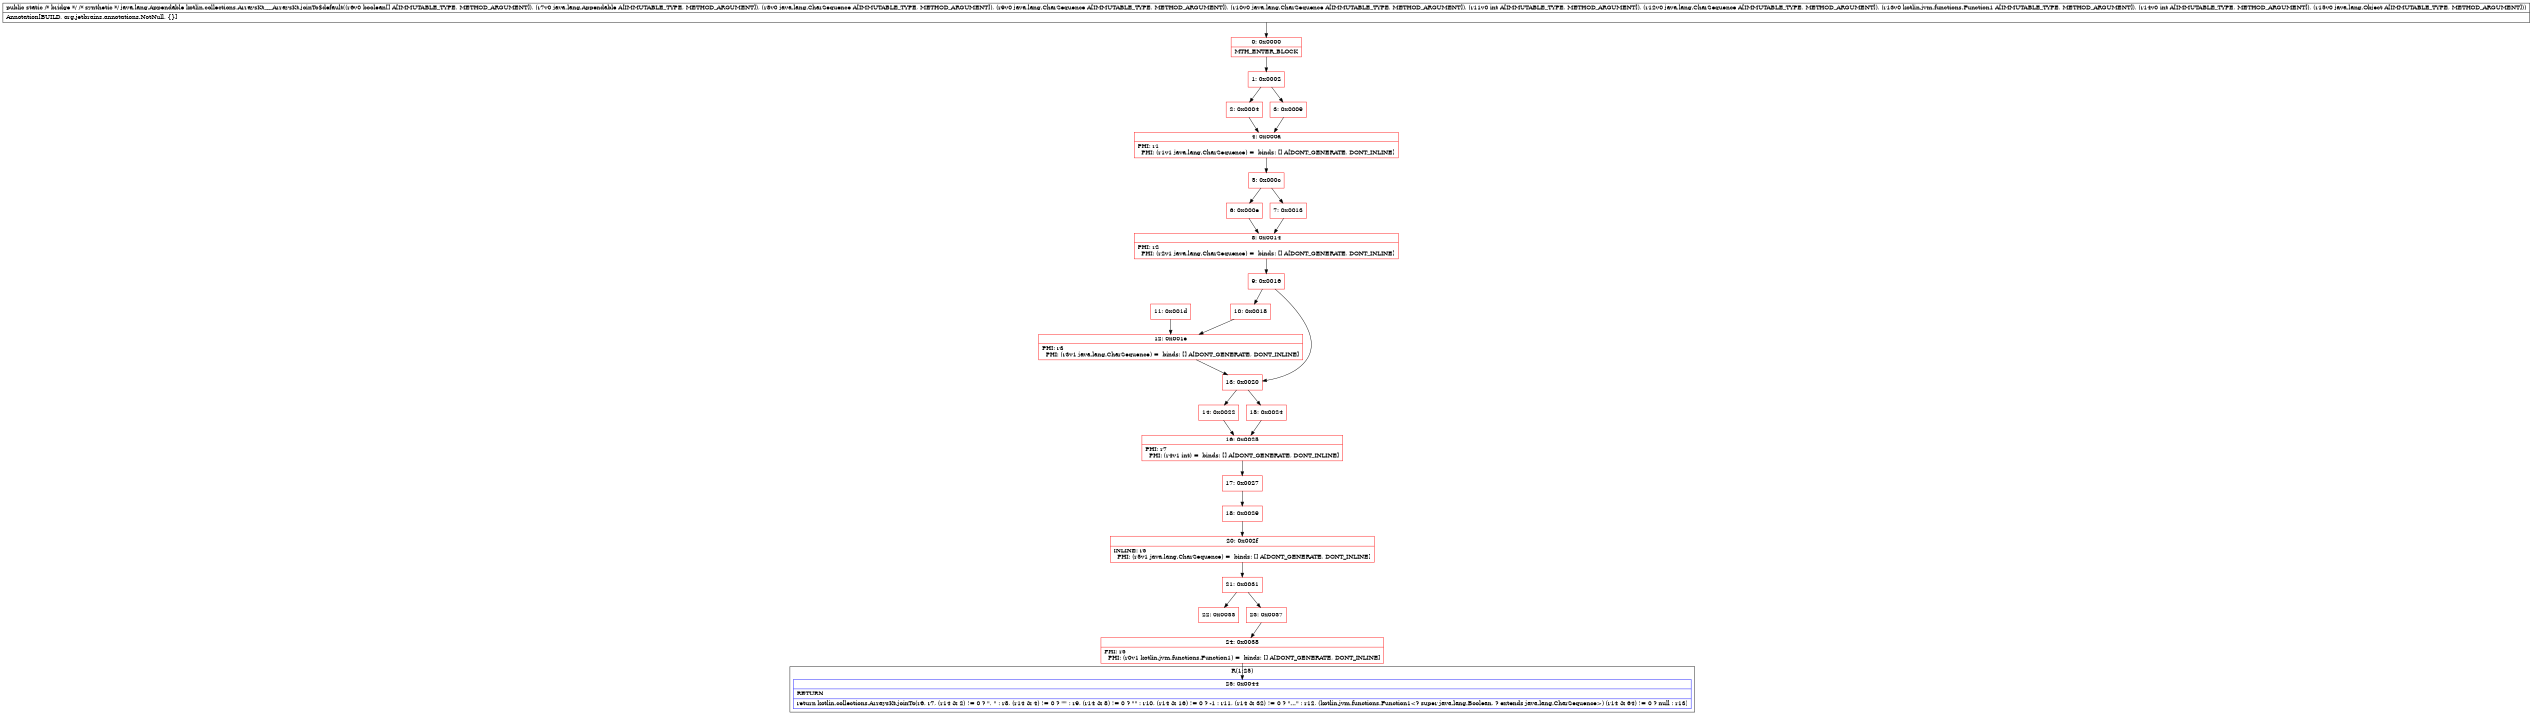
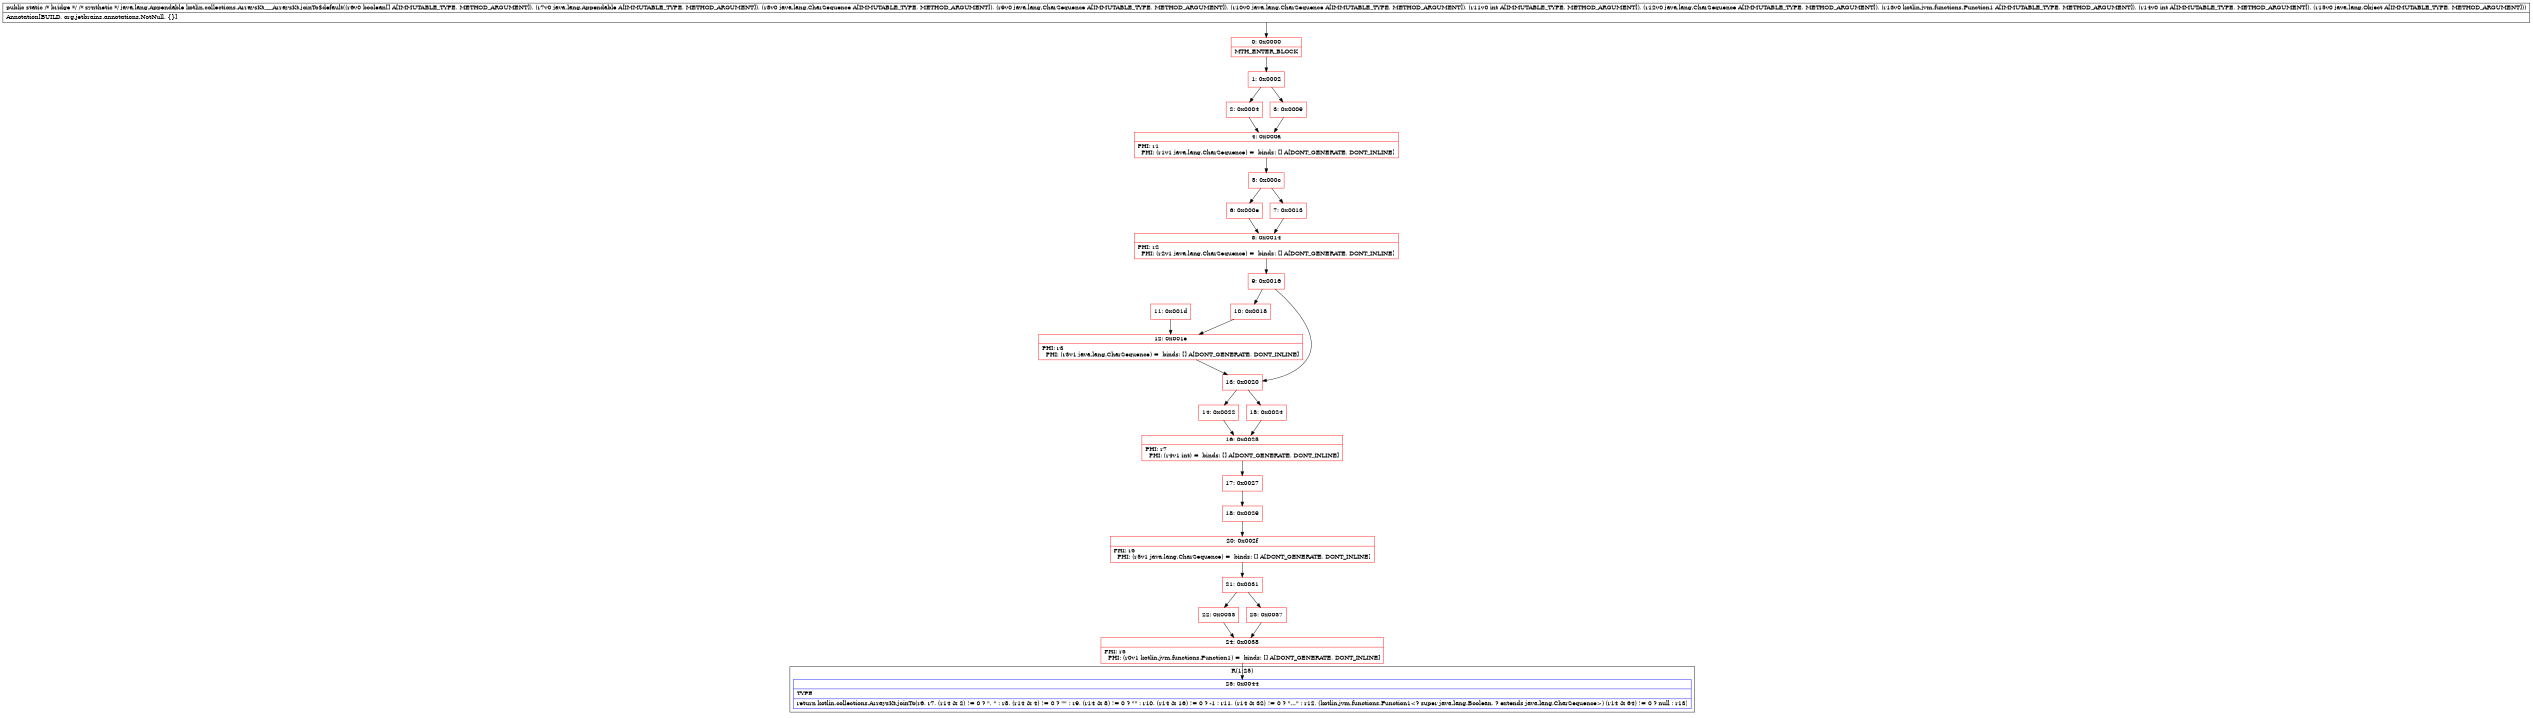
(1131, 551) -> (1125, 551)
none -> (1228, 628)
(810, 694) -> (805, 694)
